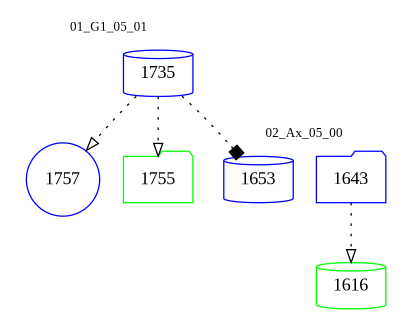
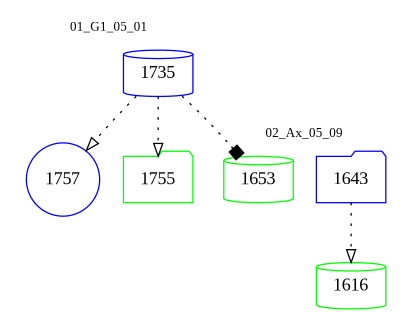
(305, 134) -> (305, 134)
(259, 180) -> (259, 180)
